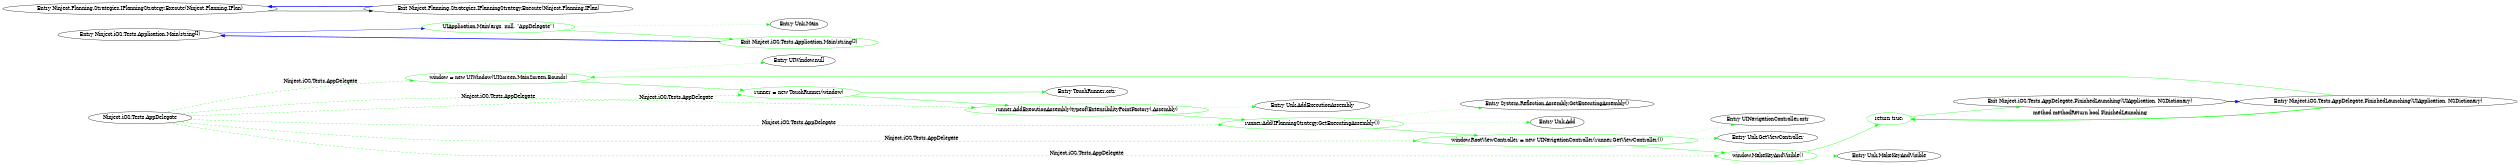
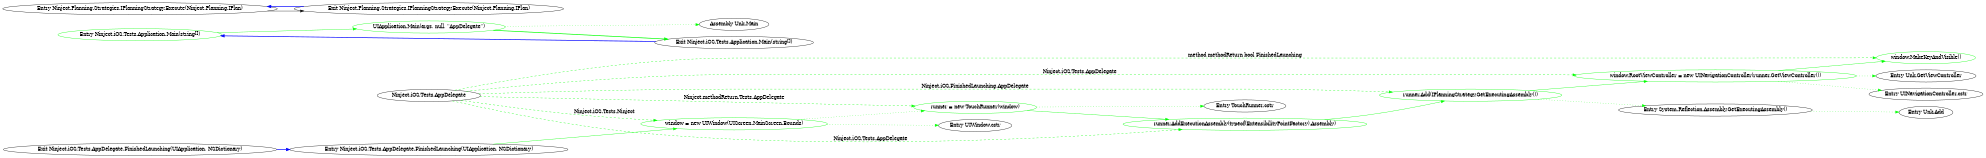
(799, 24) -> (734, 24)
(320, 31) -> (285, 31)
(140, 35) -> (140, 35)
(646, 35) -> (579, 35)
(799, 43) -> (734, 43)
(799, 61) -> (975, 126)
(321, 82) -> (604, 112)
(657, 86) -> (860, 115)
(951, 92) -> (1118, 107)
(498, 97) -> (734, 98)
(1312, 106) -> none
(1889, 119) -> none
(799, 123) -> (975, 87)
(1465, 123) -> (1853, 112)
(1087, 153) -> (1245, 56)
(1889, 156) -> none
